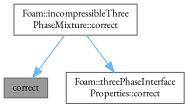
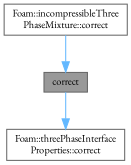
(97, 50) -> (66, 105)
